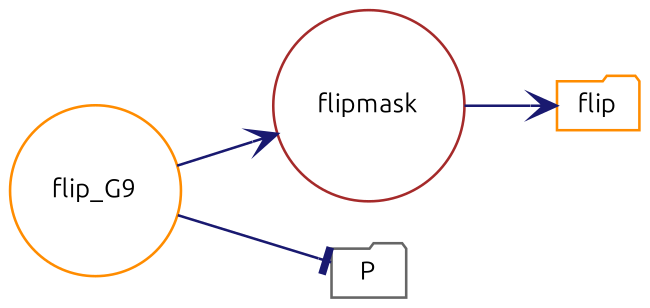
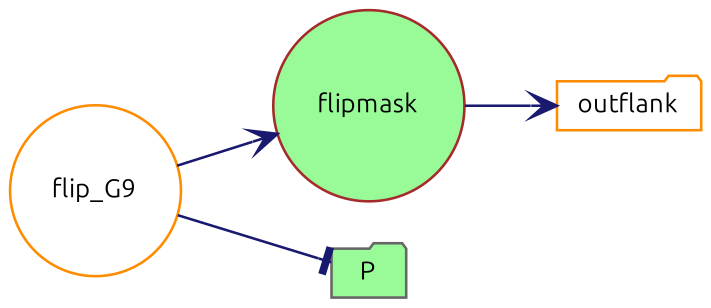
(369, 106) -> (369, 106)
(598, 106) -> (629, 106)
(369, 273) -> (369, 273)
